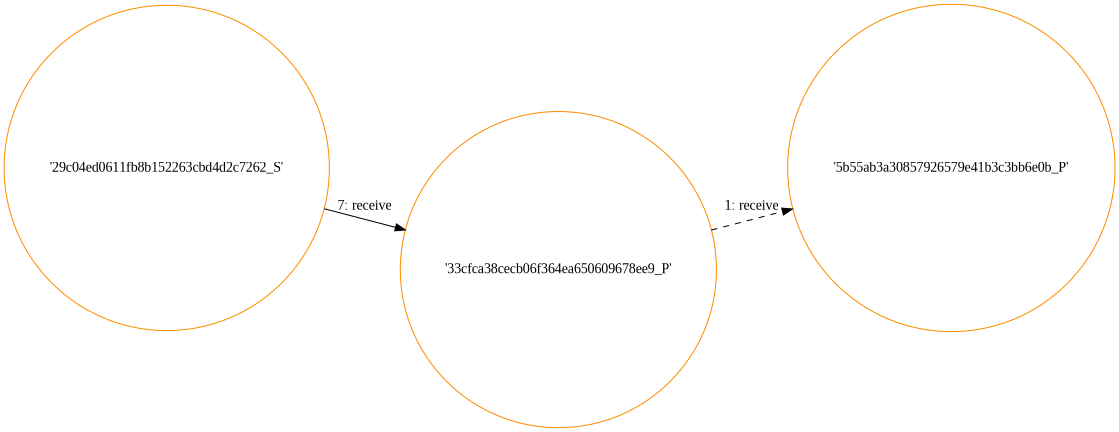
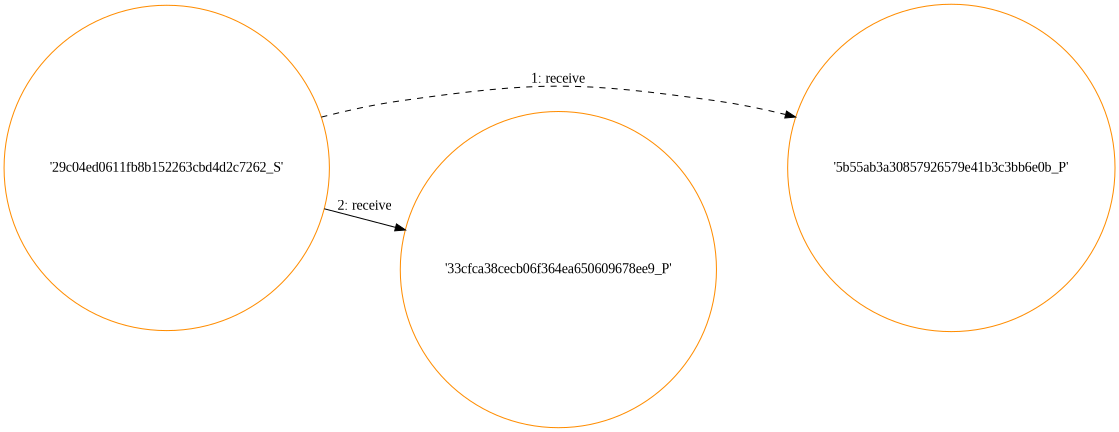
(365, 206) -> (365, 206)
(747, 221) -> (553, 86)
